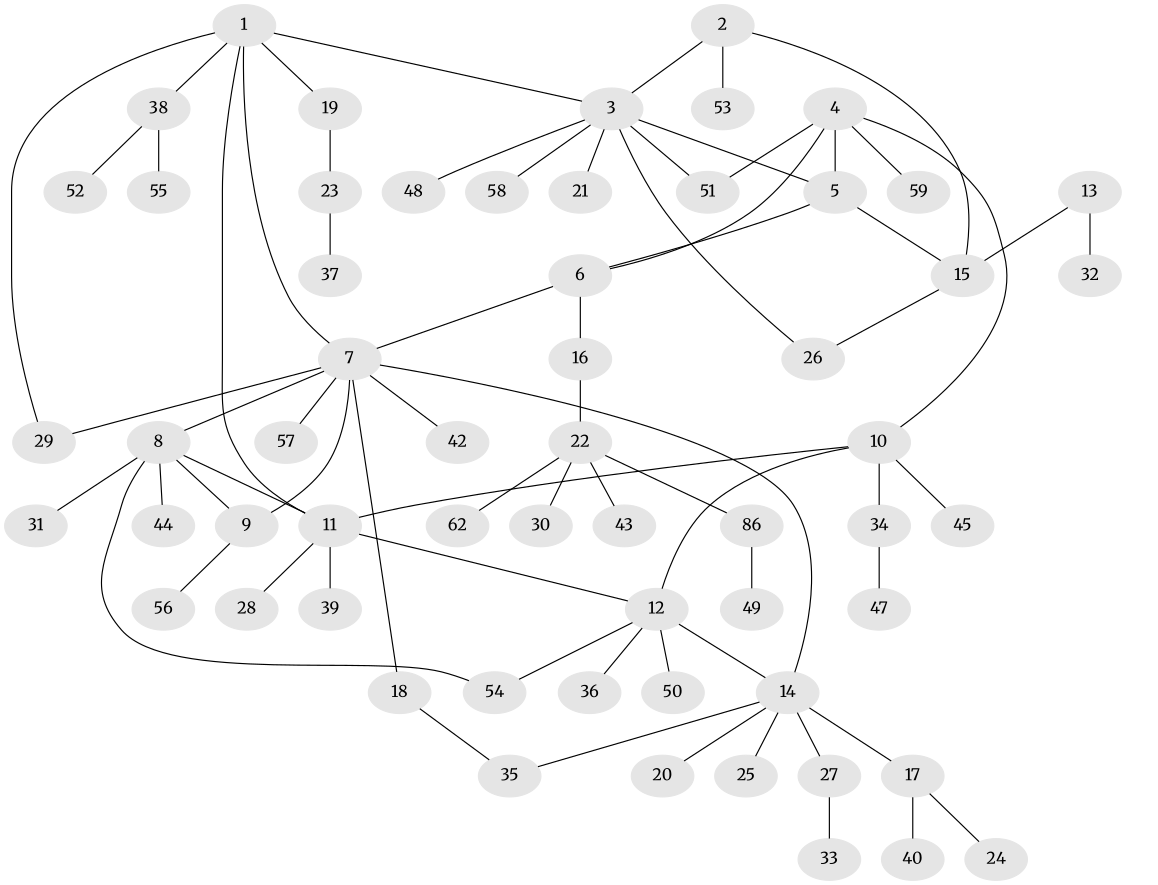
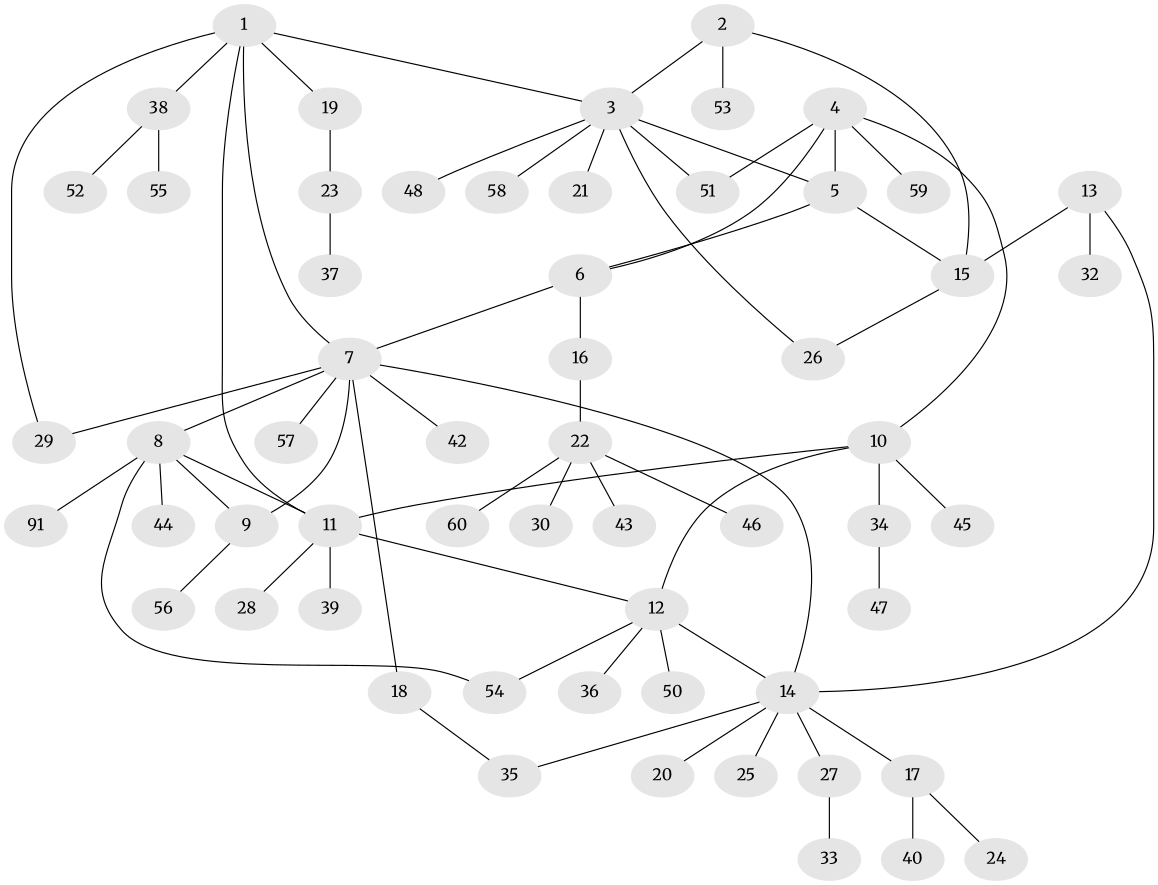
(36, 526) -> (36, 526)
(458, 526) -> (458, 526)
(752, 526) -> (752, 526)
none -> (1145, 567)
(752, 609) -> none
